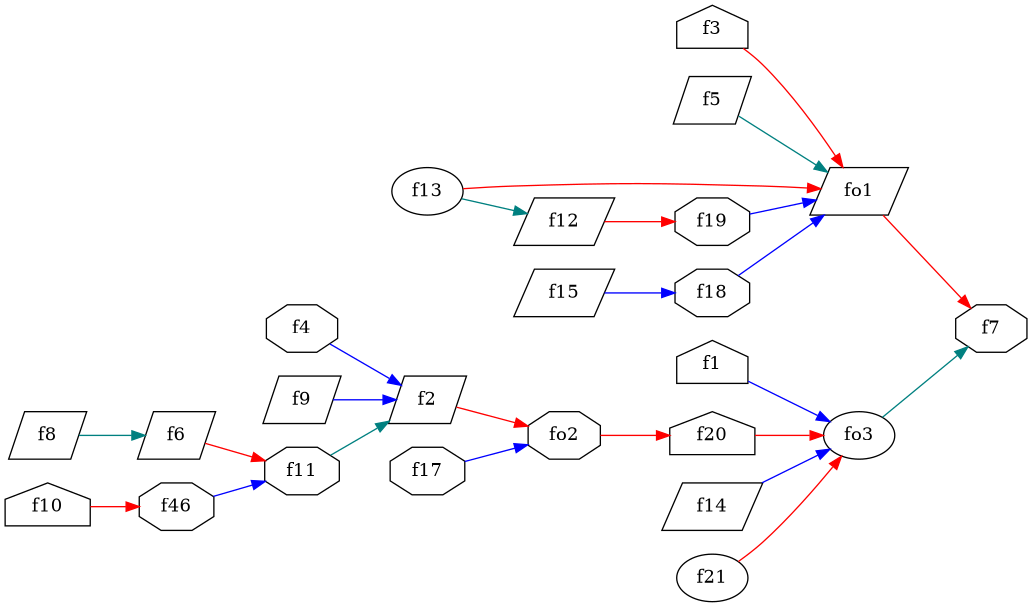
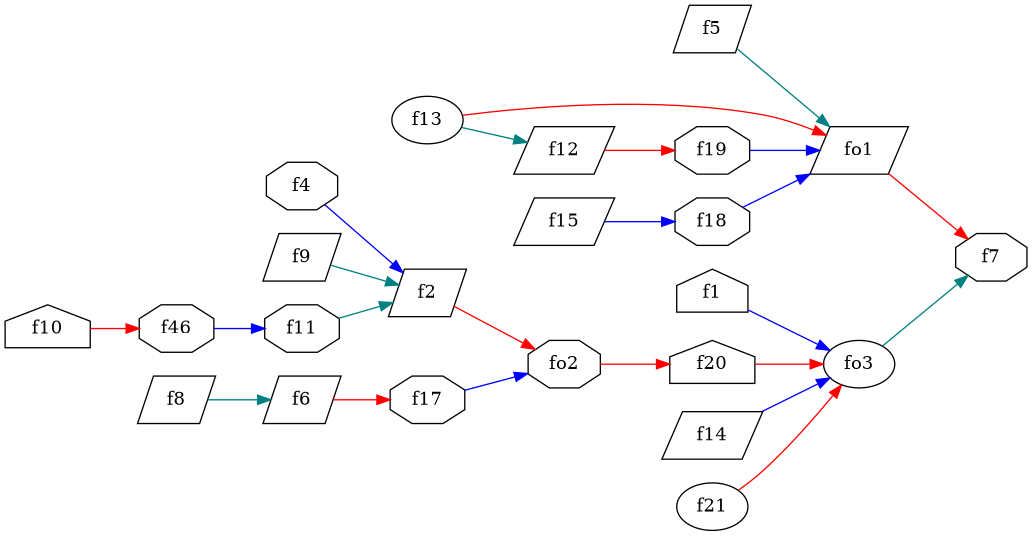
(712, 29) -> none
(358, 400) -> (358, 273)
(229, 450) -> (355, 400)
